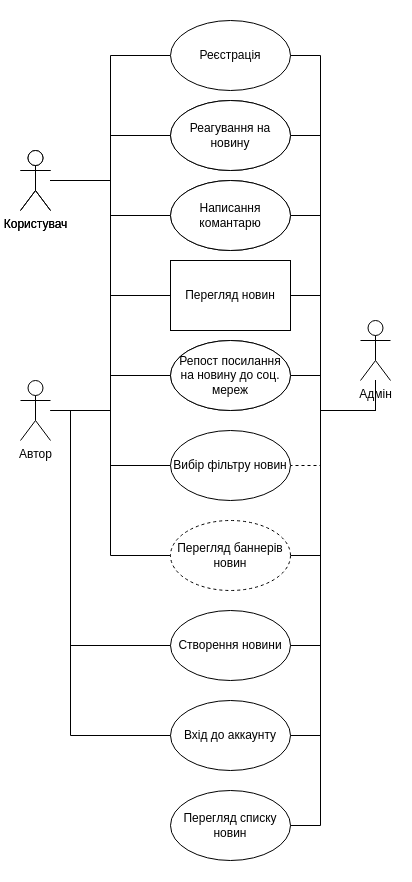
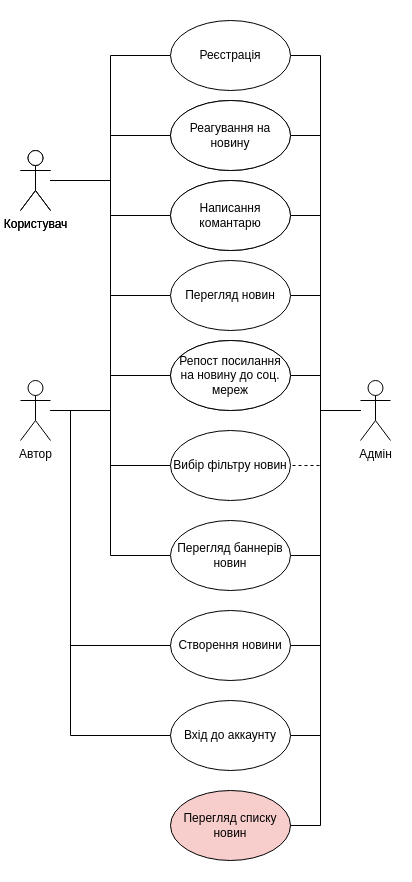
(231, 296) -> (231, 296)
(376, 351) -> (376, 411)
(231, 556) -> (231, 556)
(231, 826) -> (231, 826)
